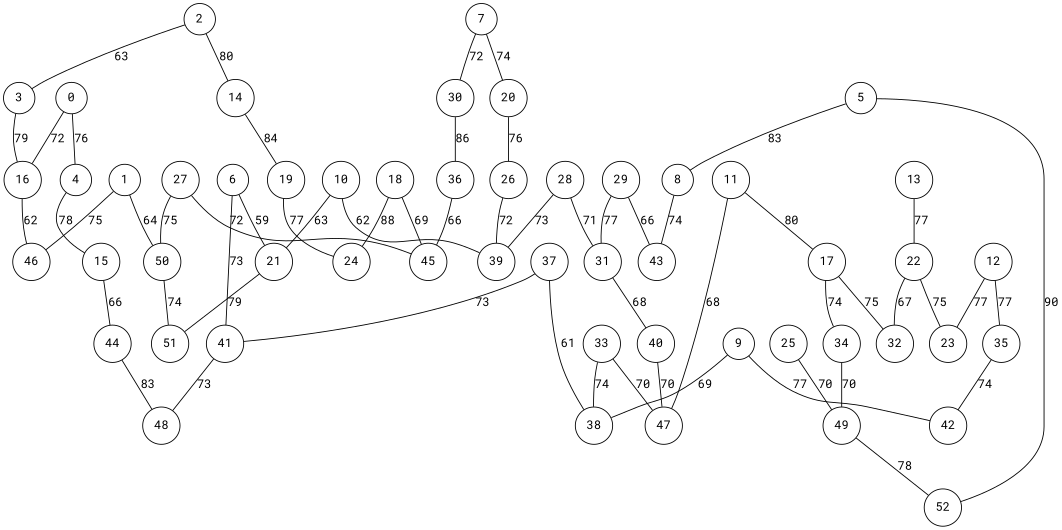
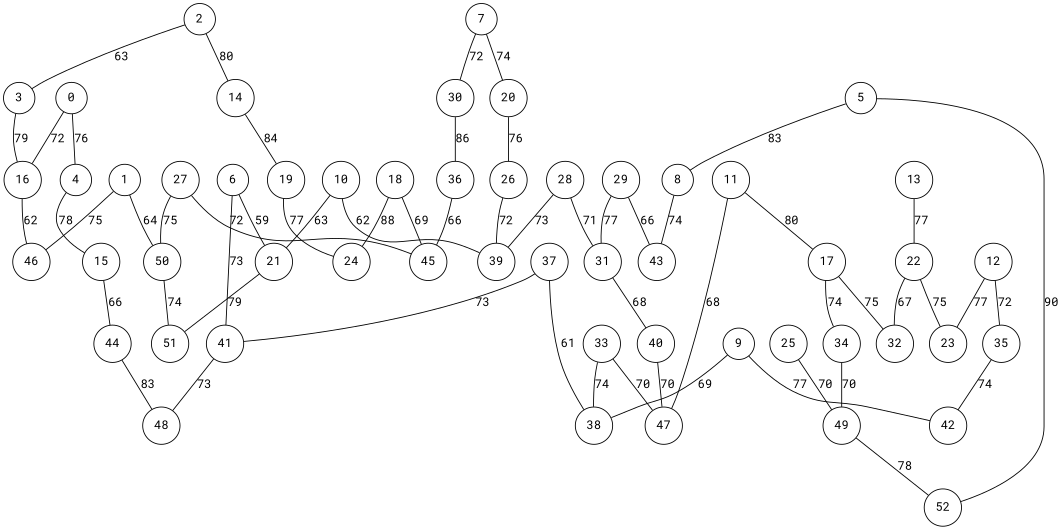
(1005, 303) -> (1005, 303)
